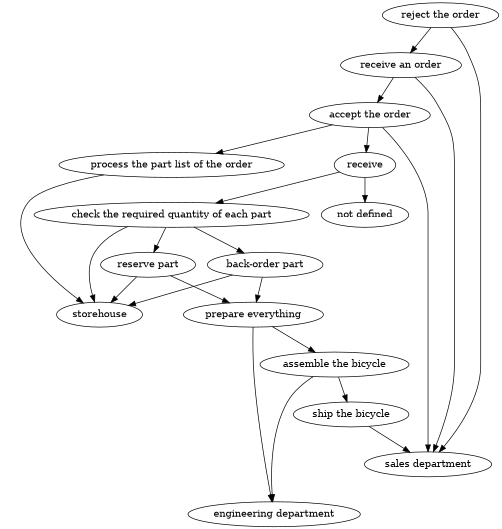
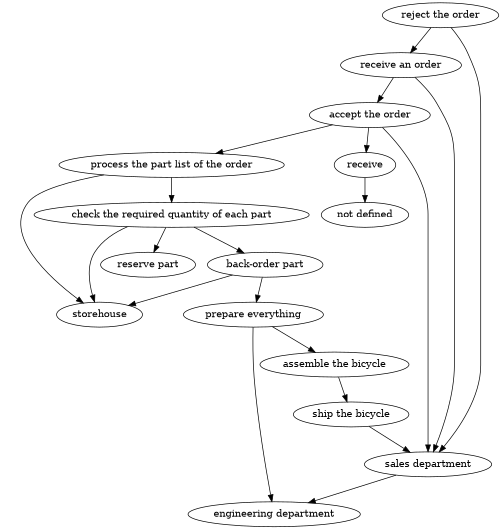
(281, 187) -> (172, 186)
(126, 287) -> none
(199, 289) -> none
(277, 429) -> (355, 488)
